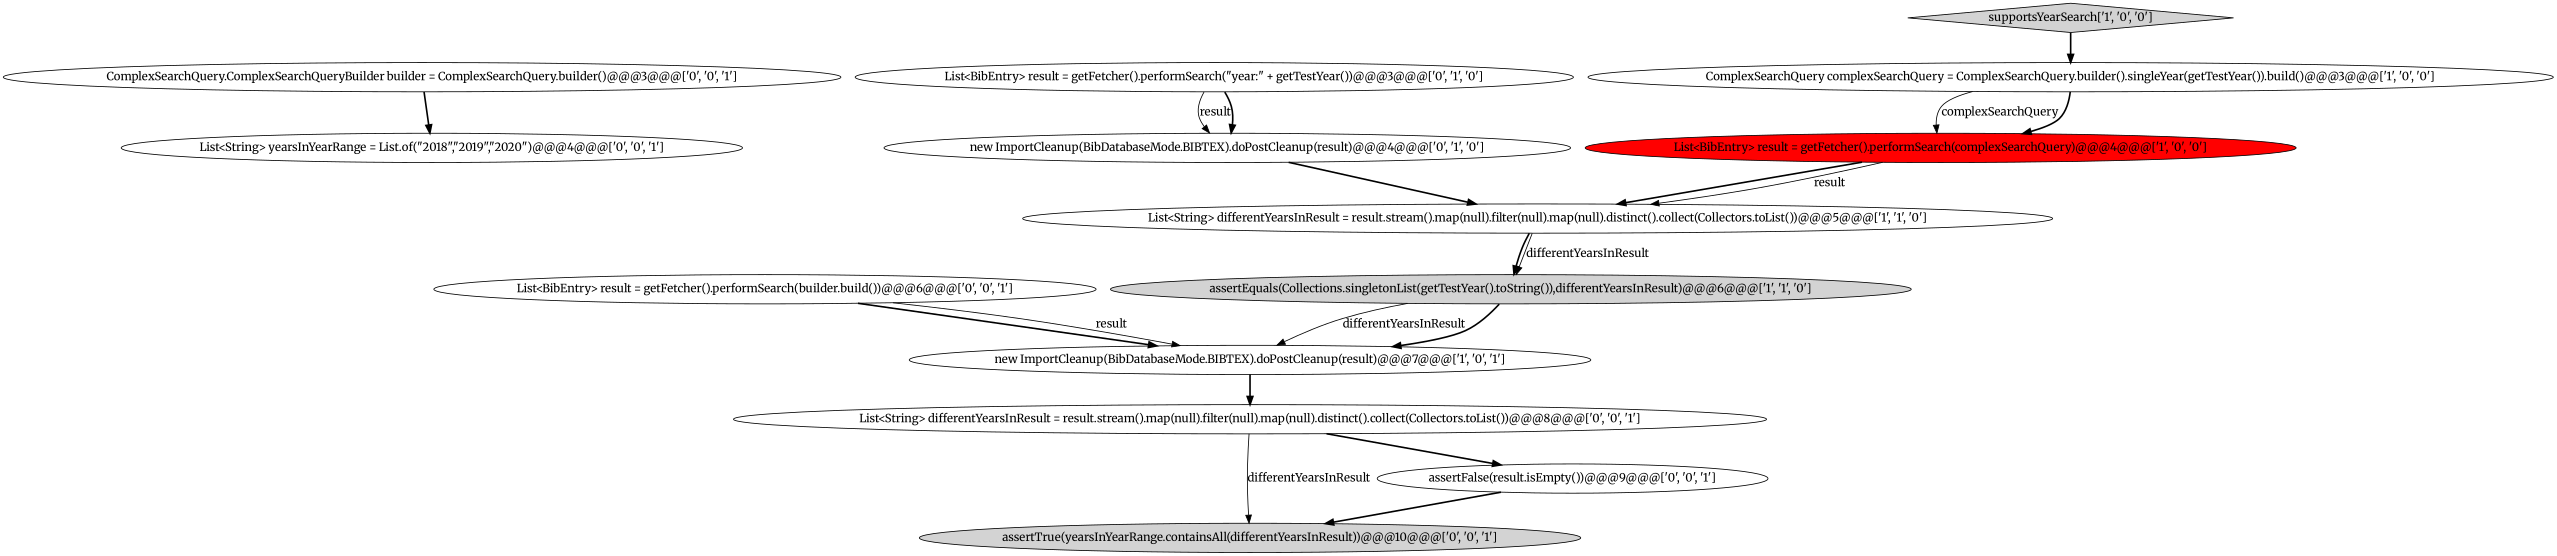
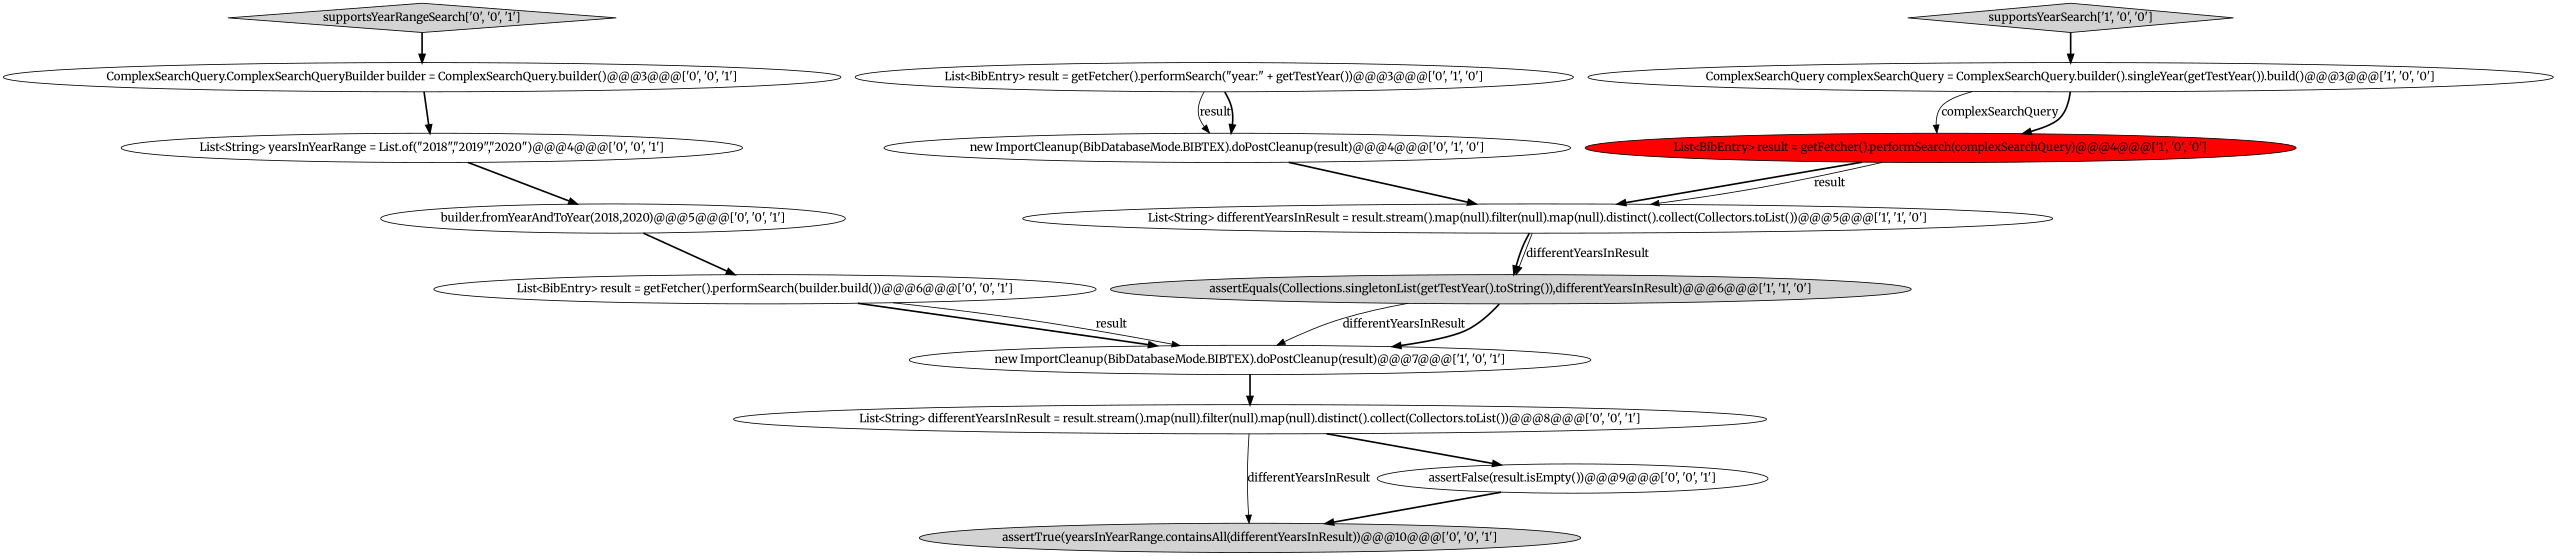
none -> (422, 18)
none -> (613, 219)
